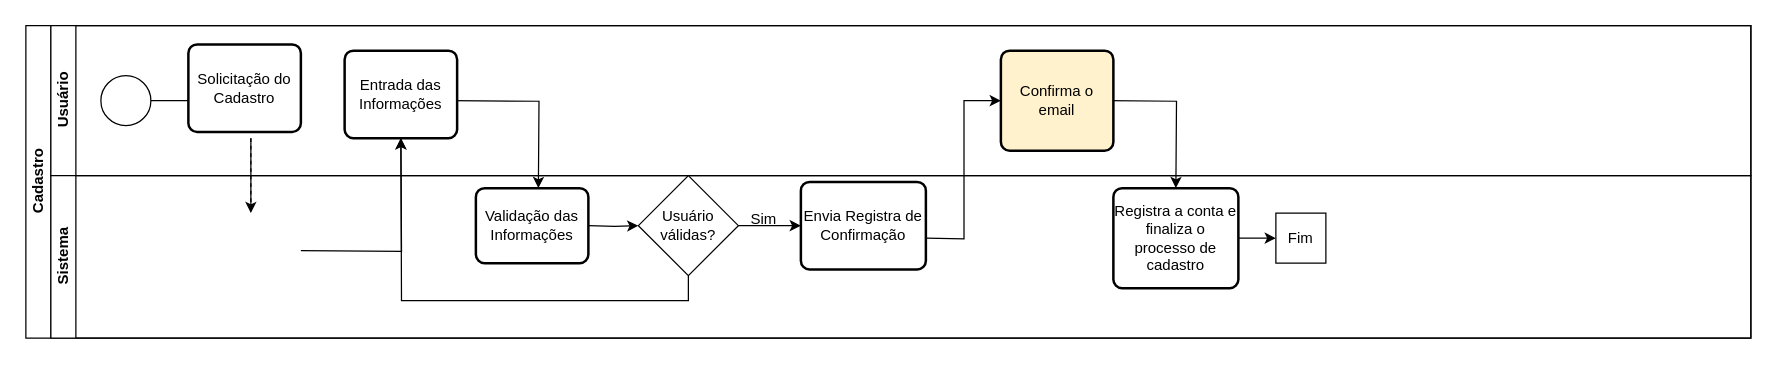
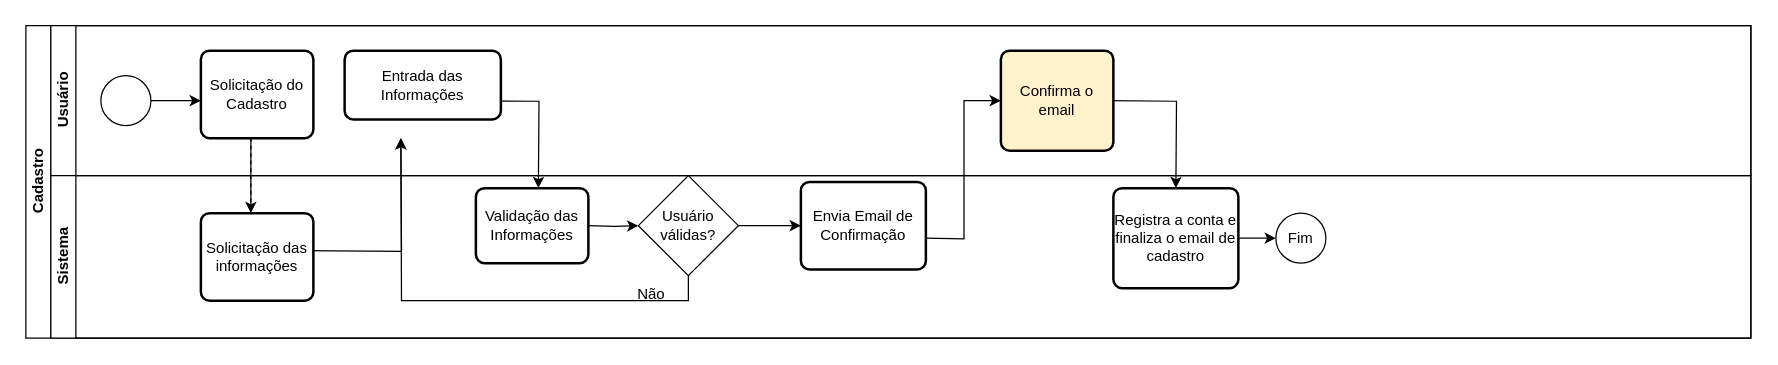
(244, 88) -> (257, 94)
(401, 94) -> (423, 85)
(763, 219) -> none
(863, 226) -> (863, 226)
(1176, 238) -> (1176, 238)
(1301, 238) -> (1301, 238)
none -> (257, 257)
none -> (651, 294)
